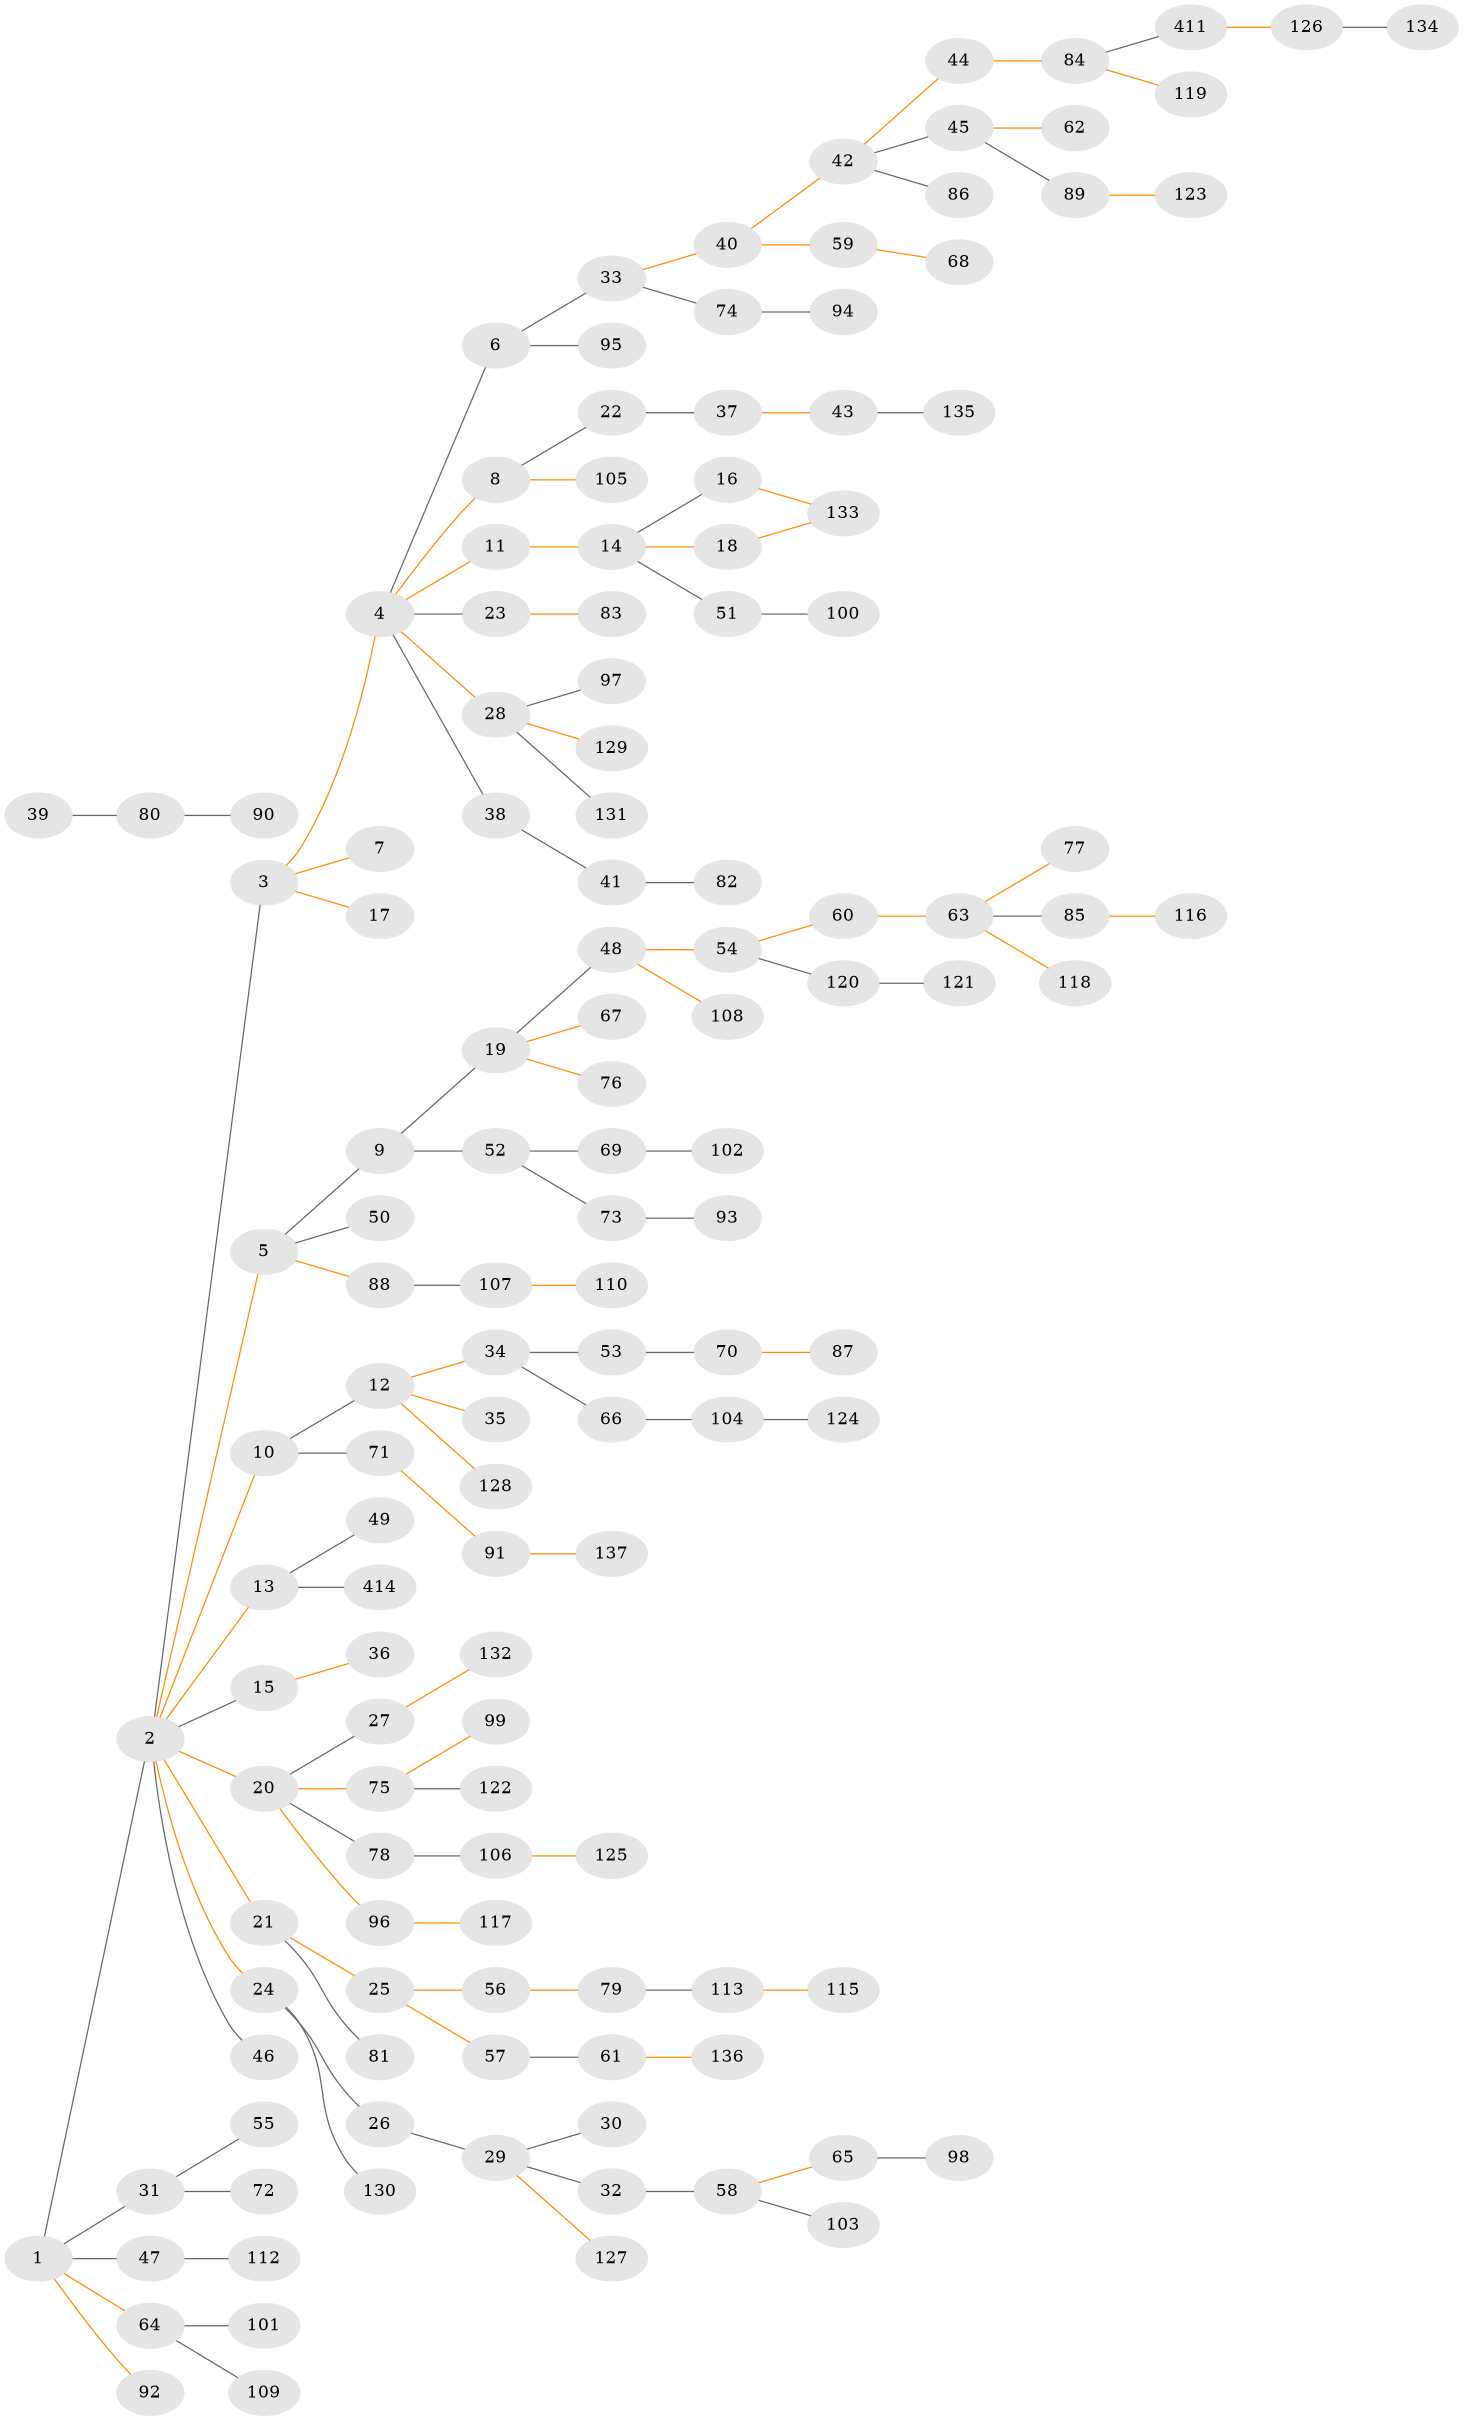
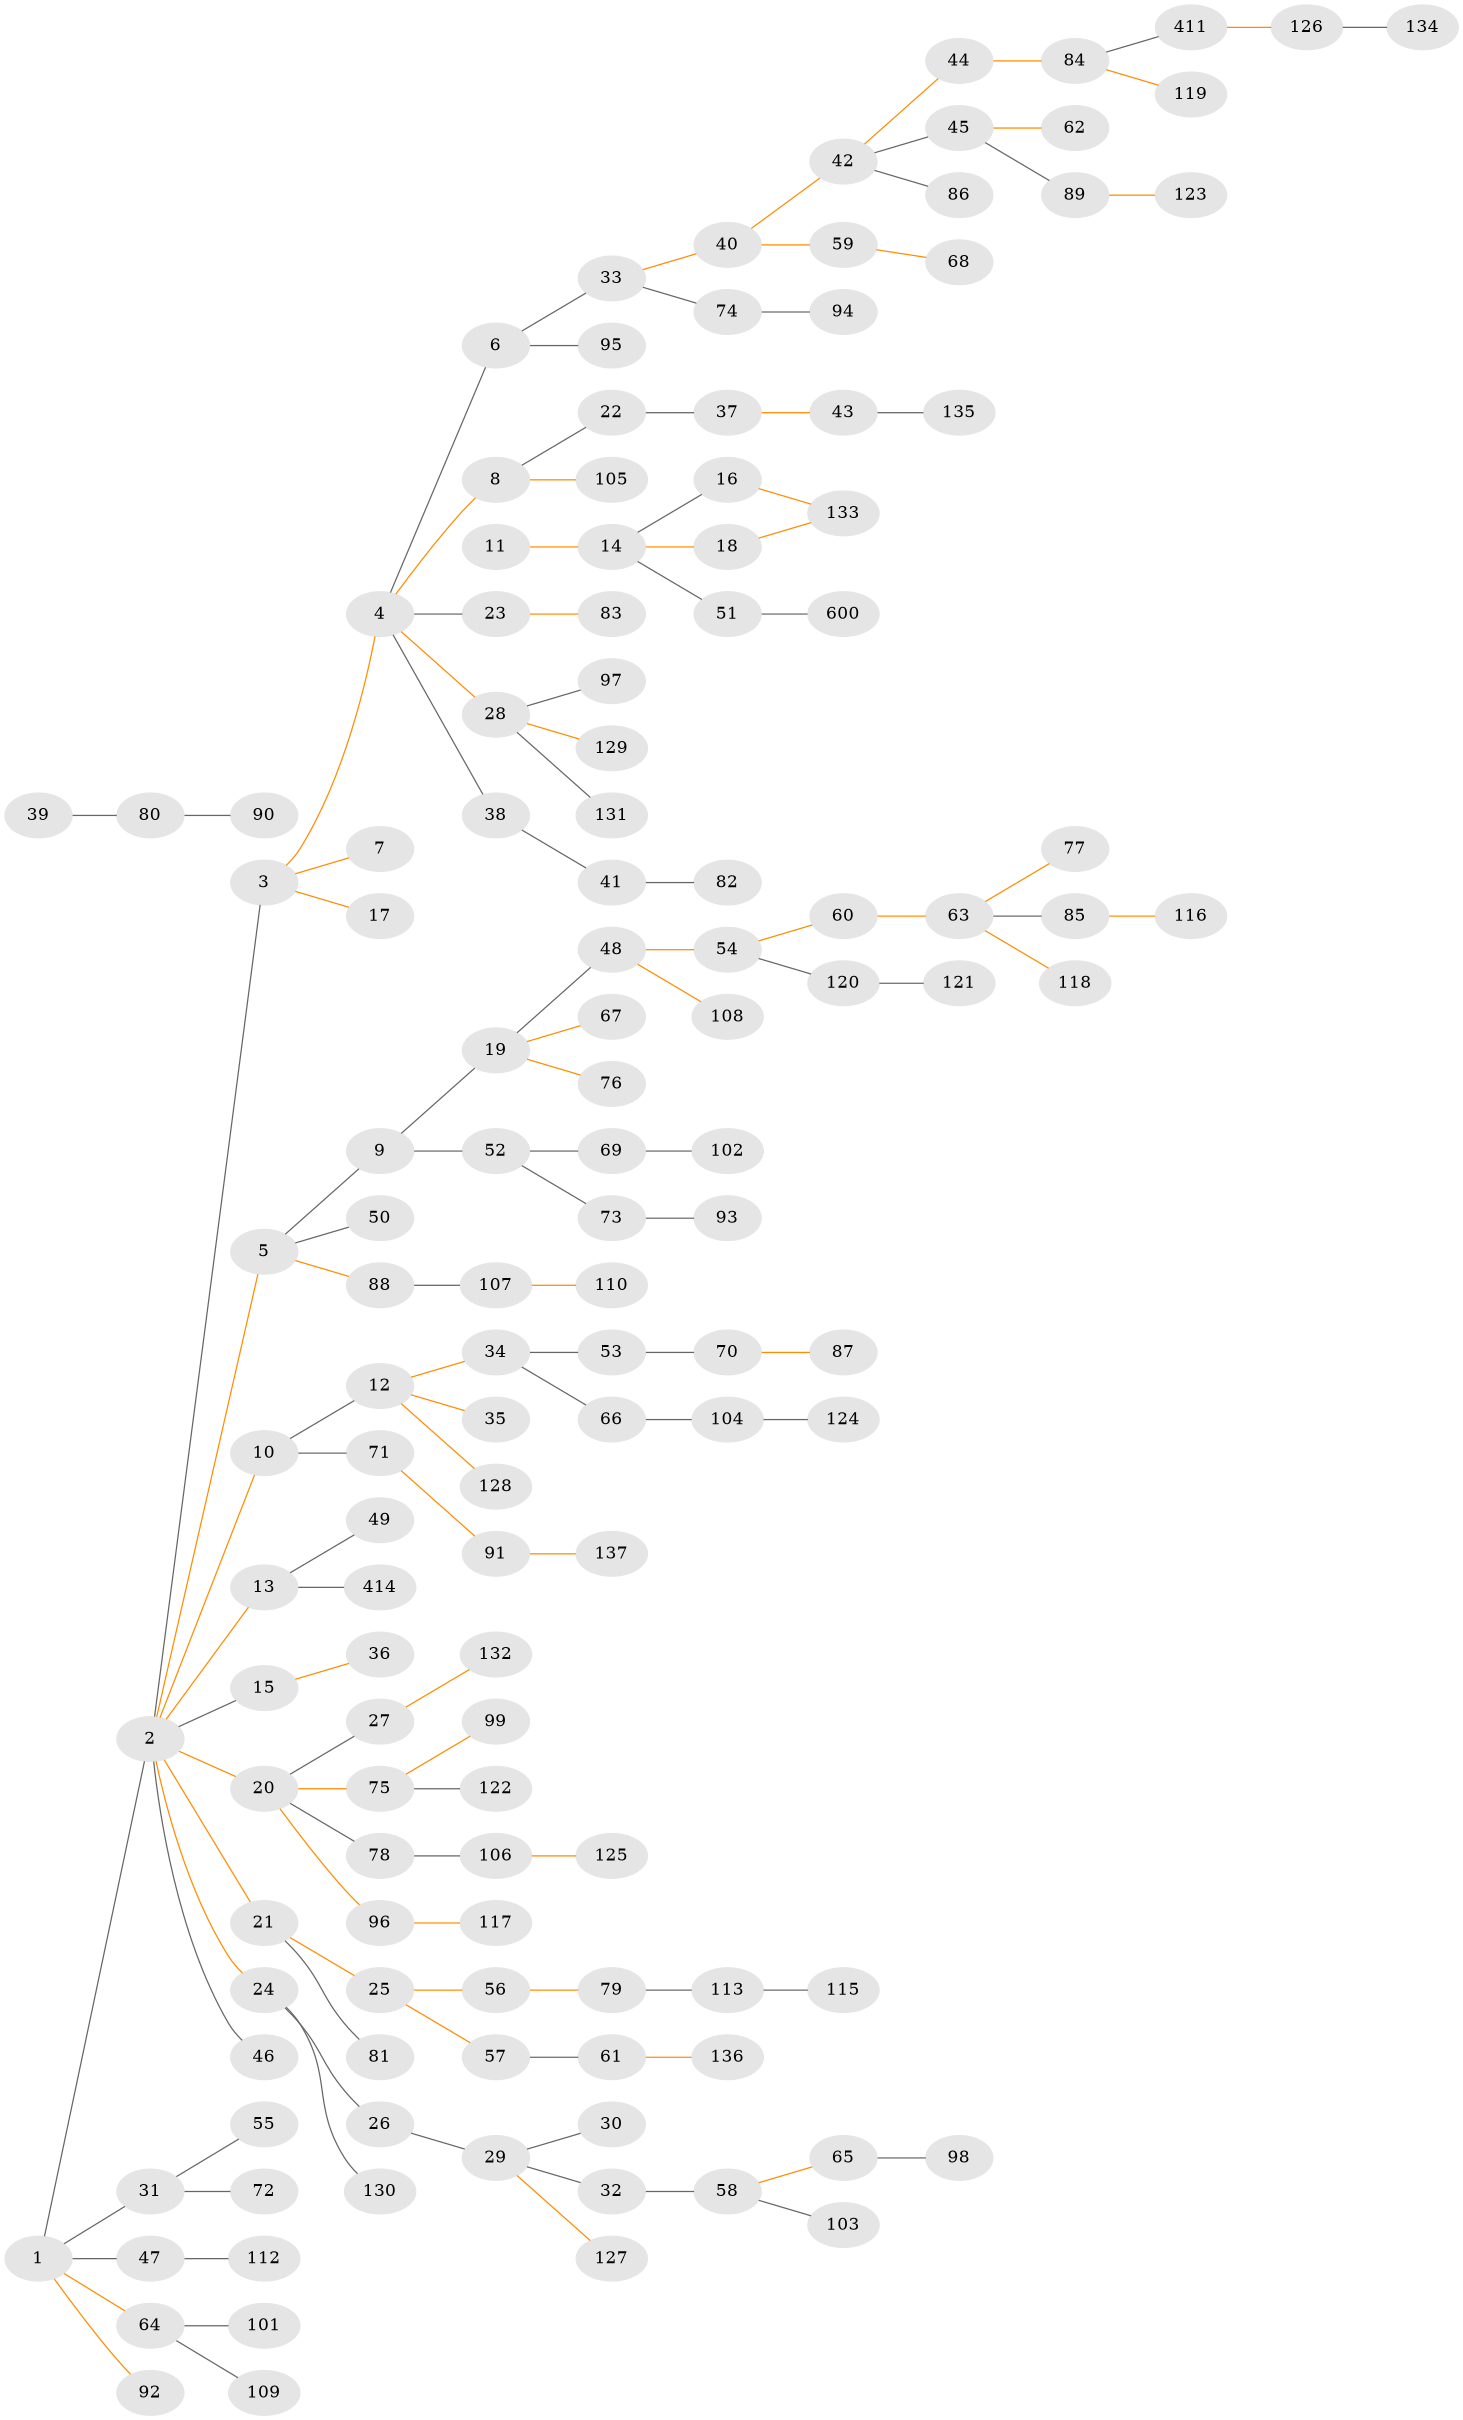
(438, 580) -> none
(844, 614) -> (844, 614)
(786, 1990) -> (786, 1990)
